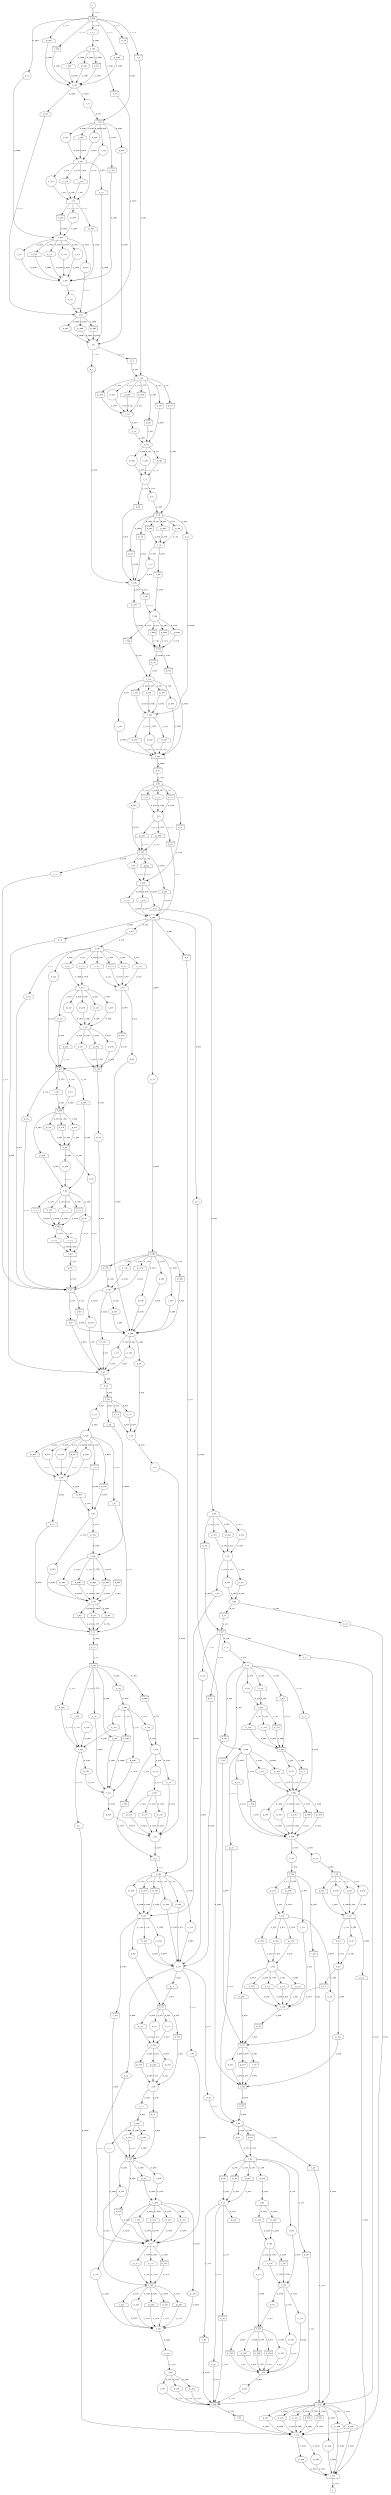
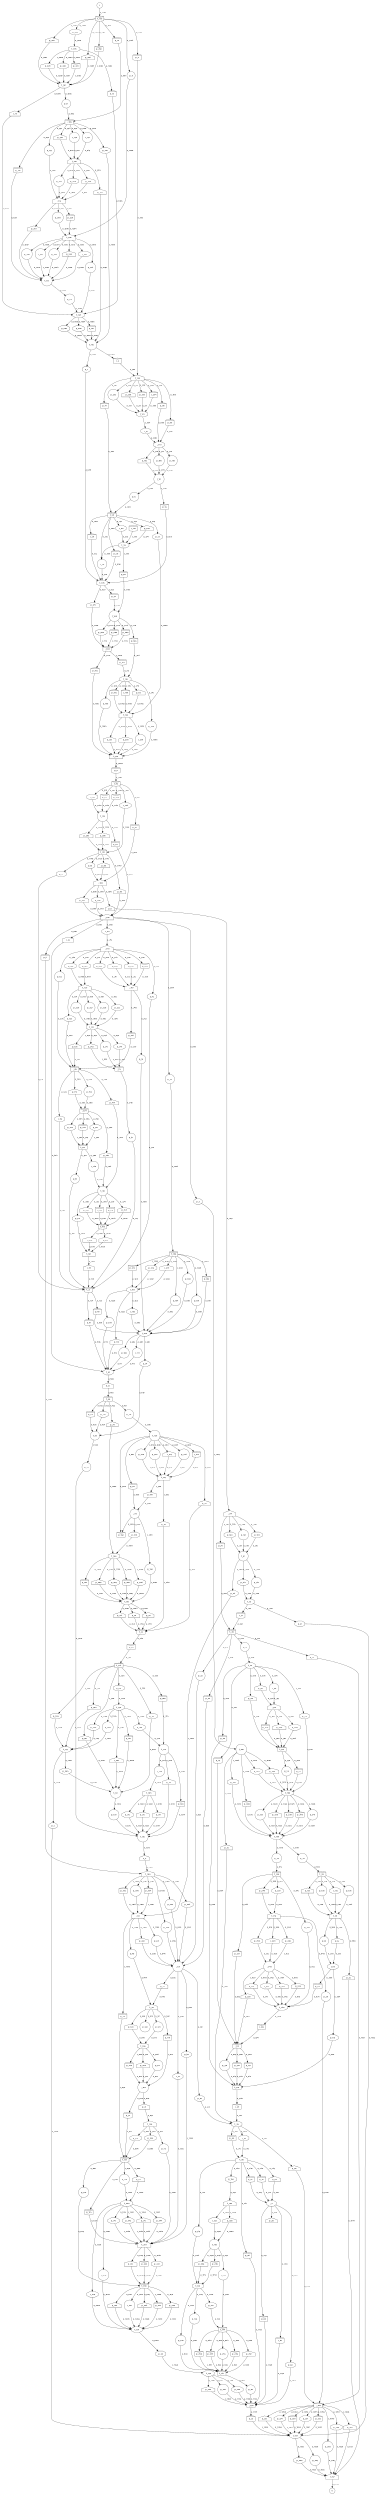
(154, 521) -> (102, 537)
(99, 1498) -> (126, 1523)
none -> (94, 1564)
none -> (110, 1714)
(124, 1837) -> (172, 1829)
(161, 2007) -> (152, 2007)
(162, 2037) -> none
